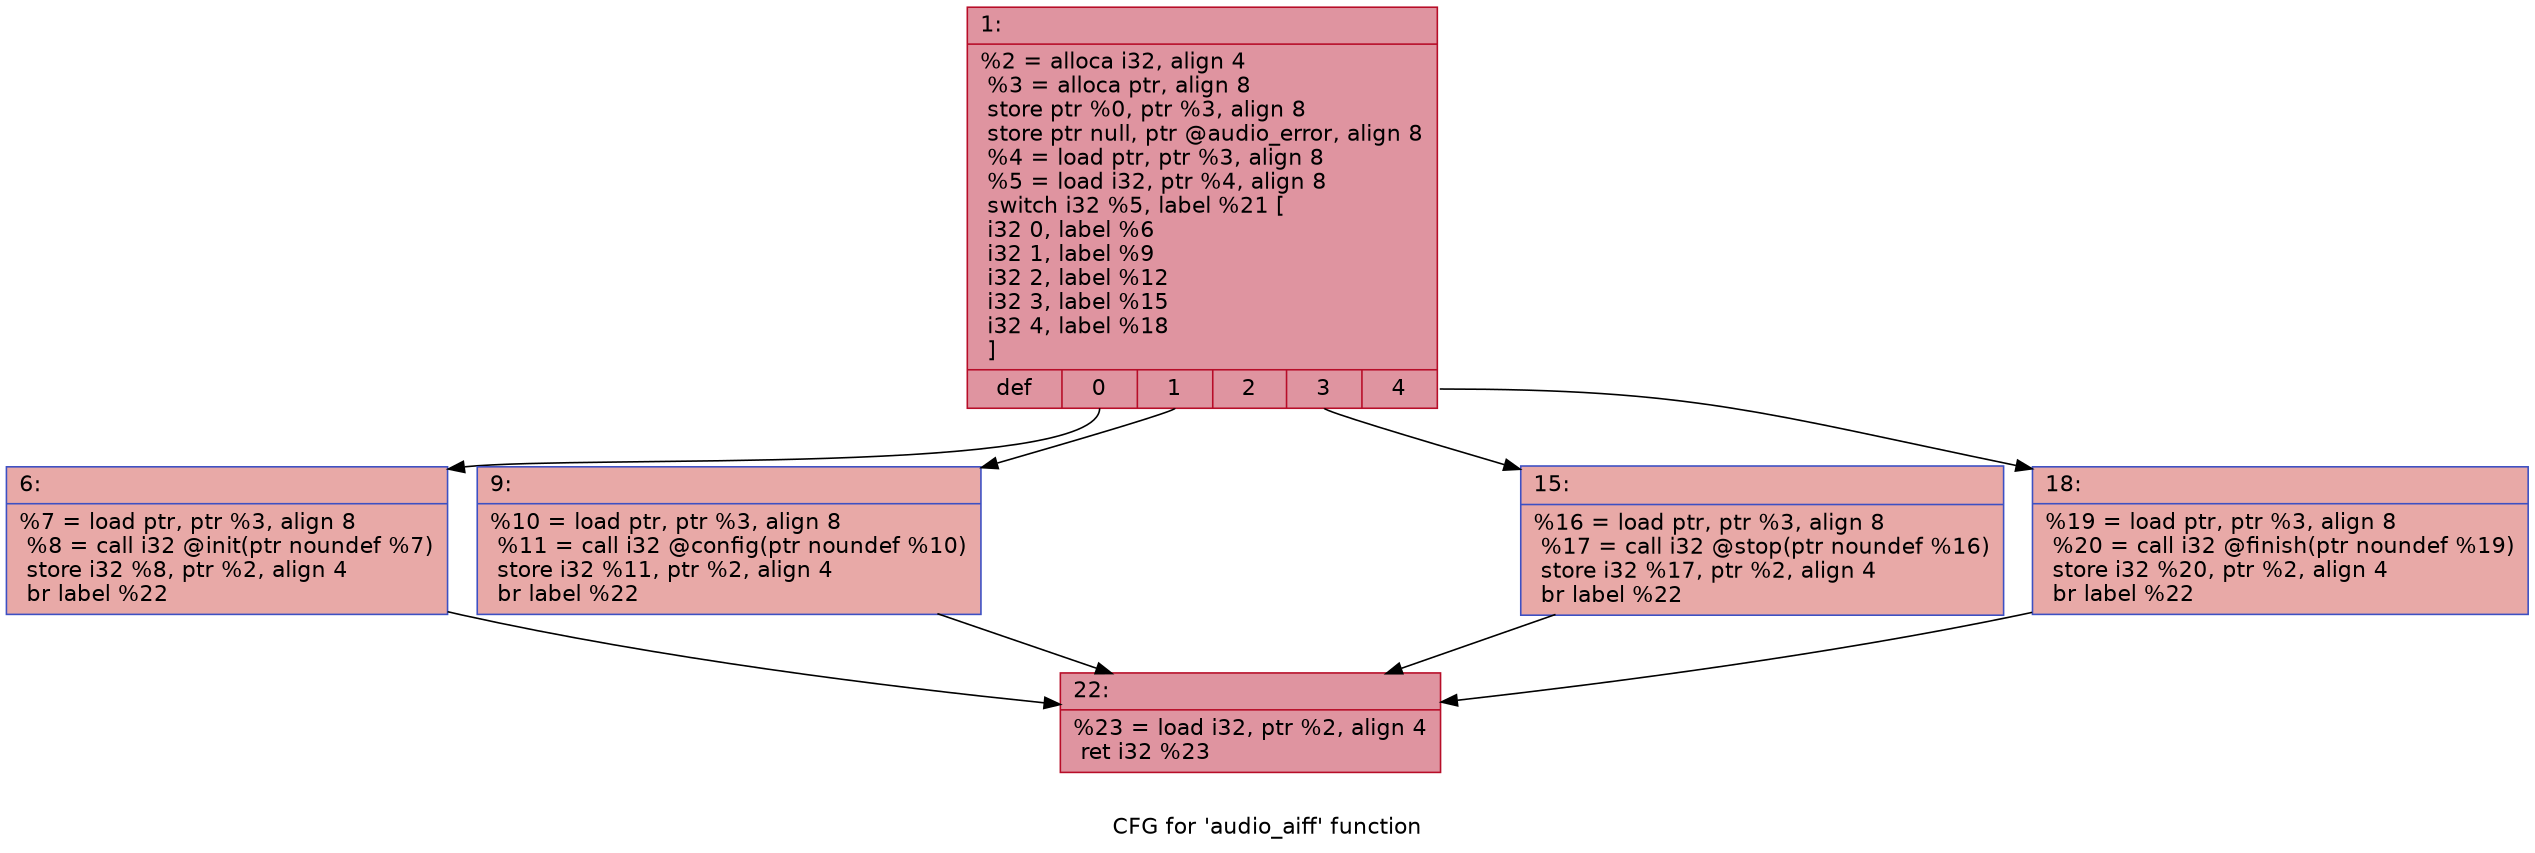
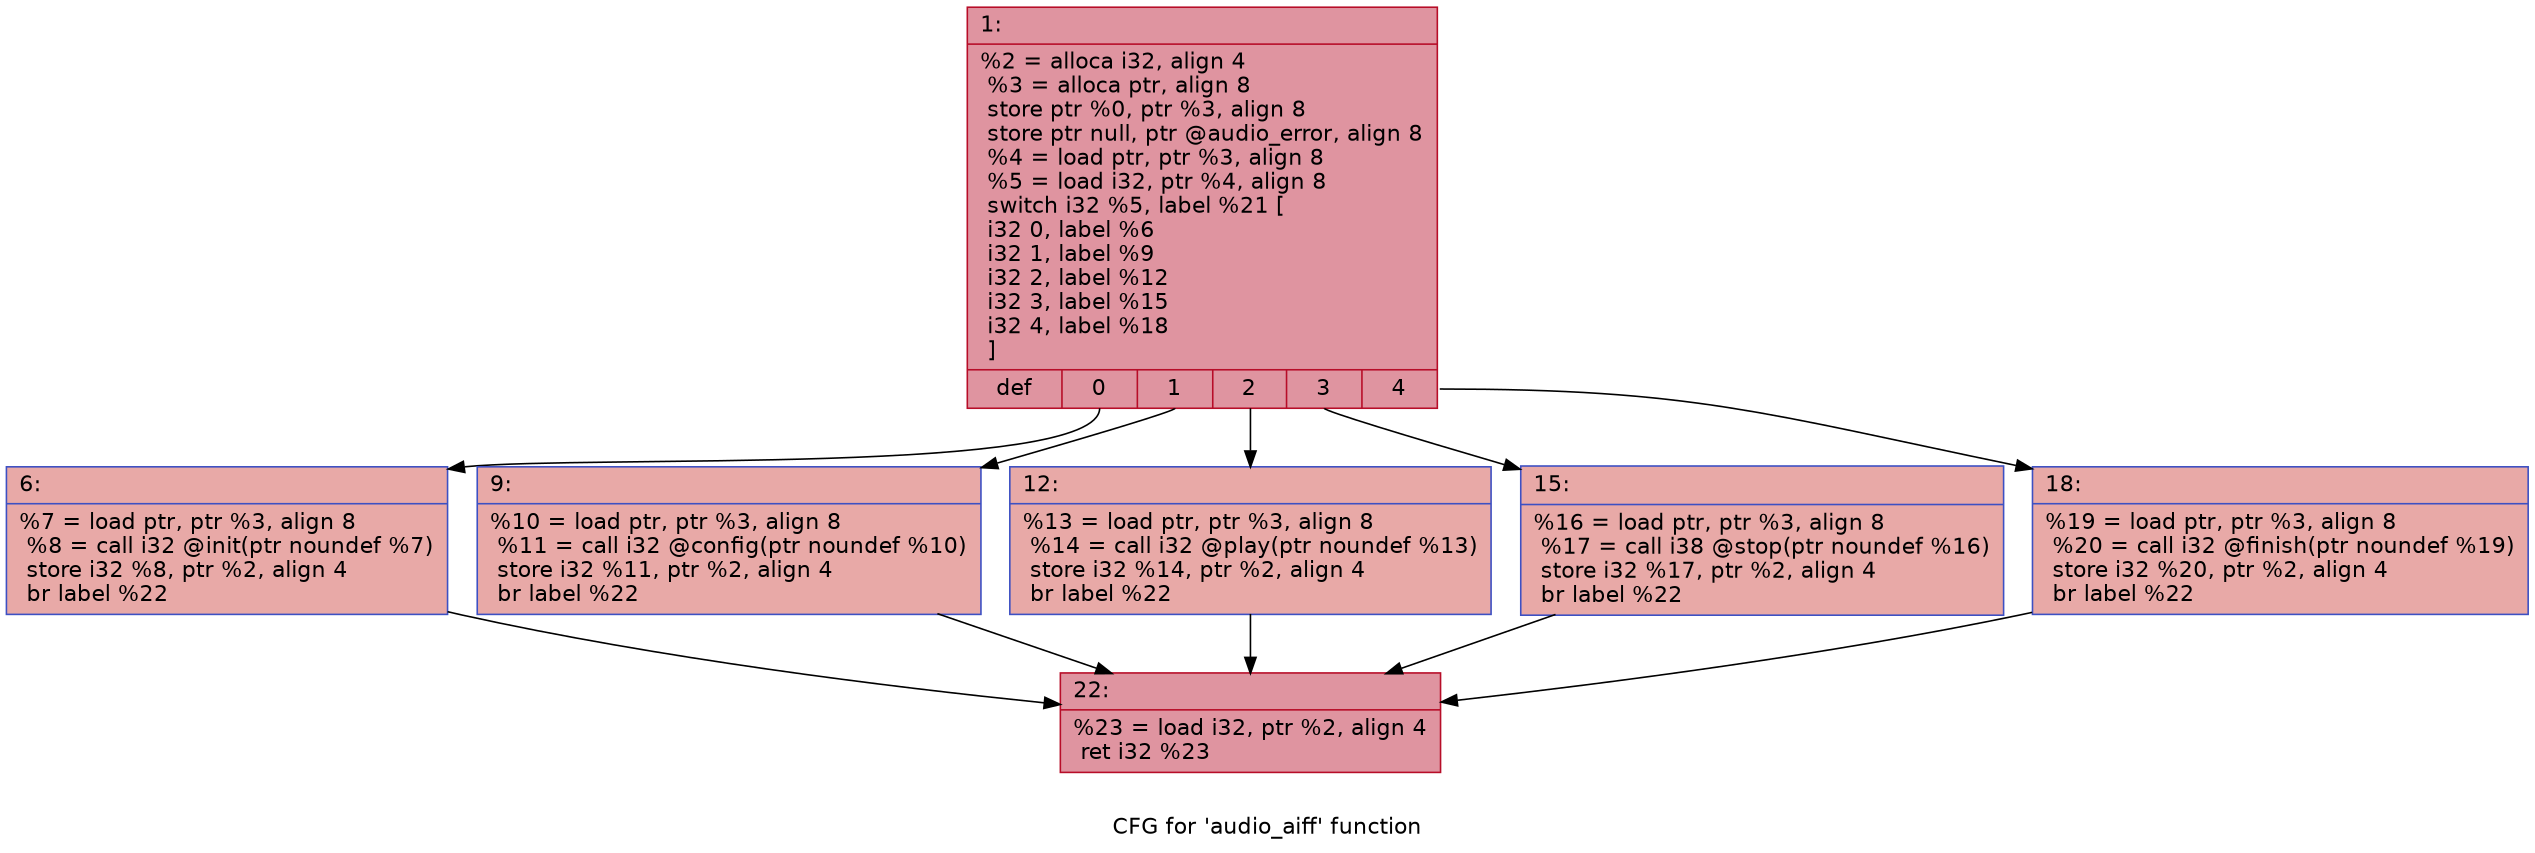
none -> (1250, 541)
(1762, 547) -> (1762, 547)
